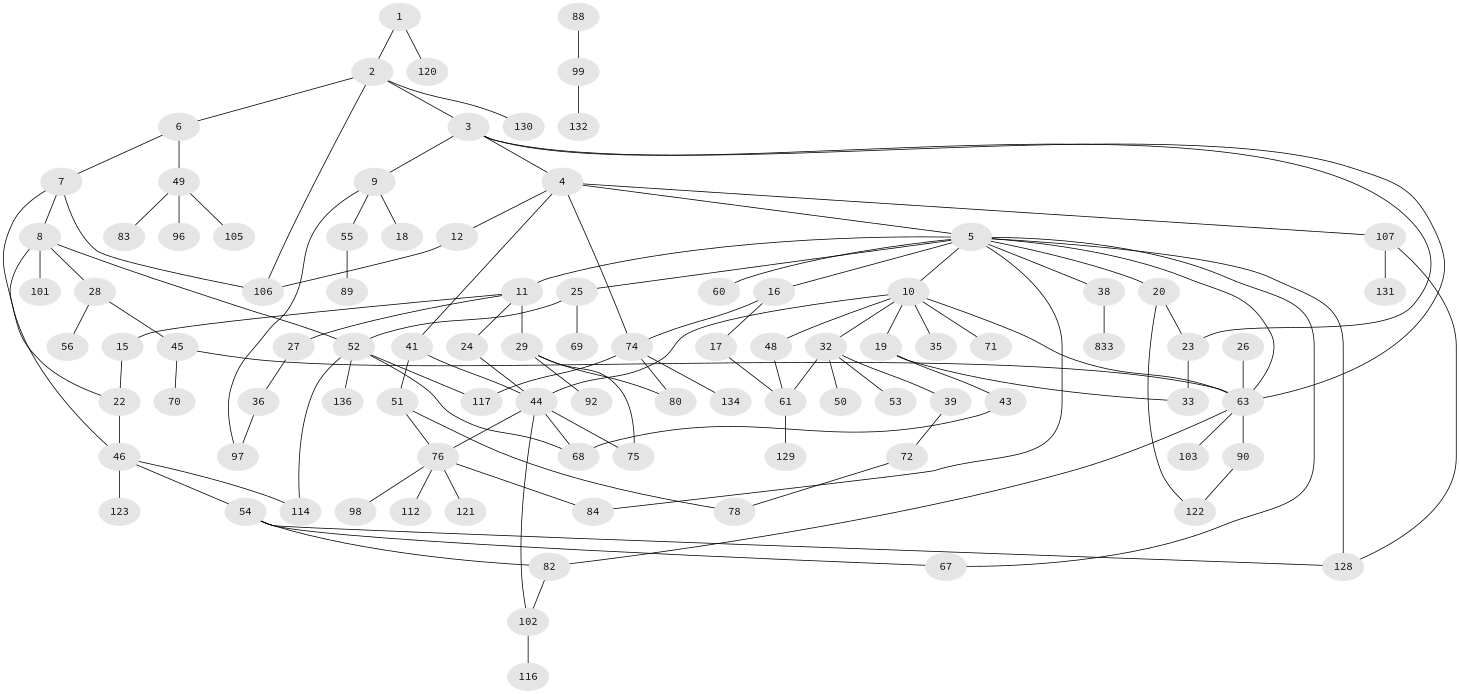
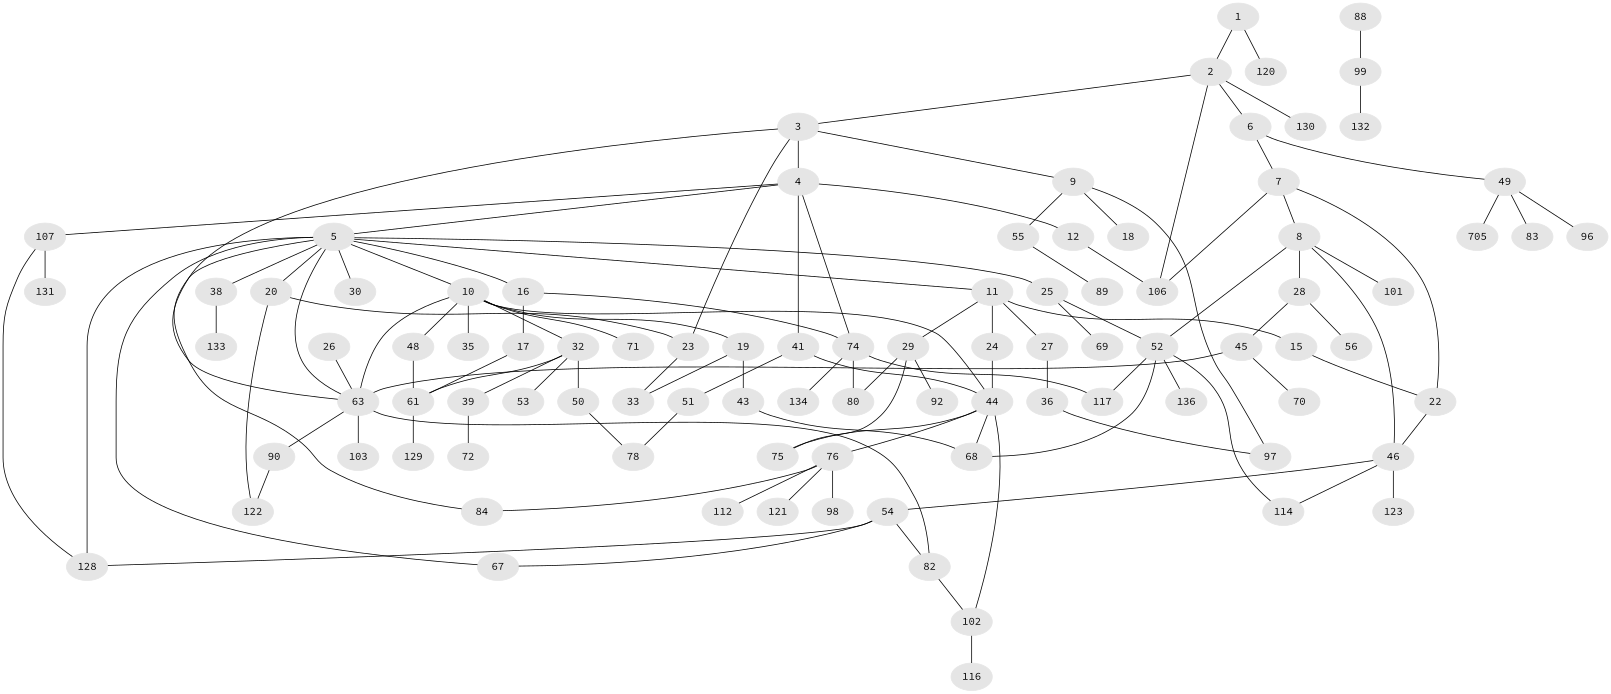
(234, 237) -> (1477, 237)
(719, 292) -> (355, 292)
(1104, 347) -> (216, 347)
(418, 429) -> none
(844, 477) -> (606, 429)
